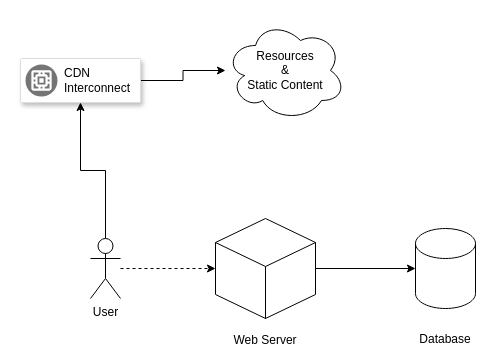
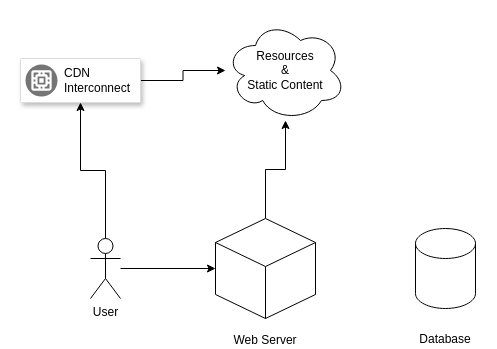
(165, 269) -> (165, 269)
(362, 269) -> (272, 170)
